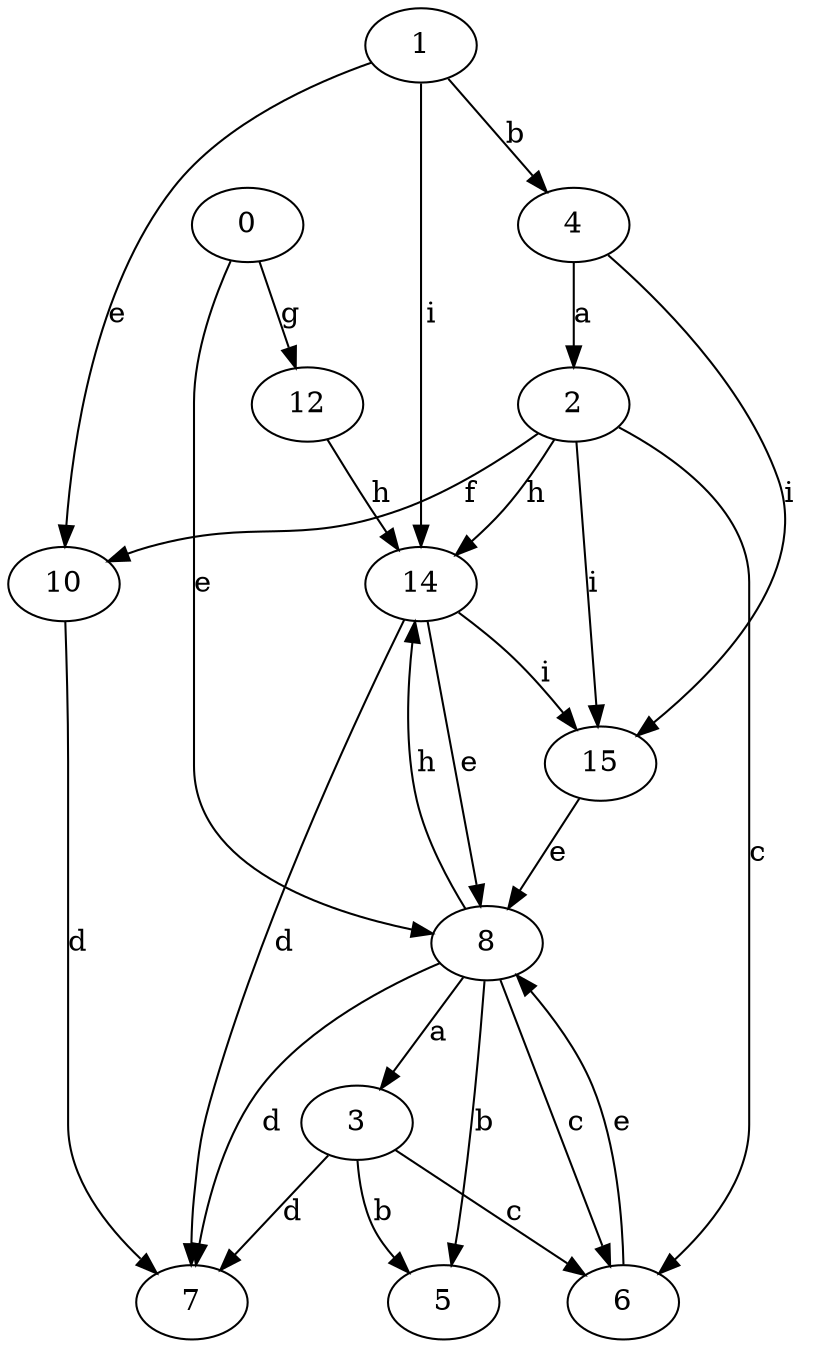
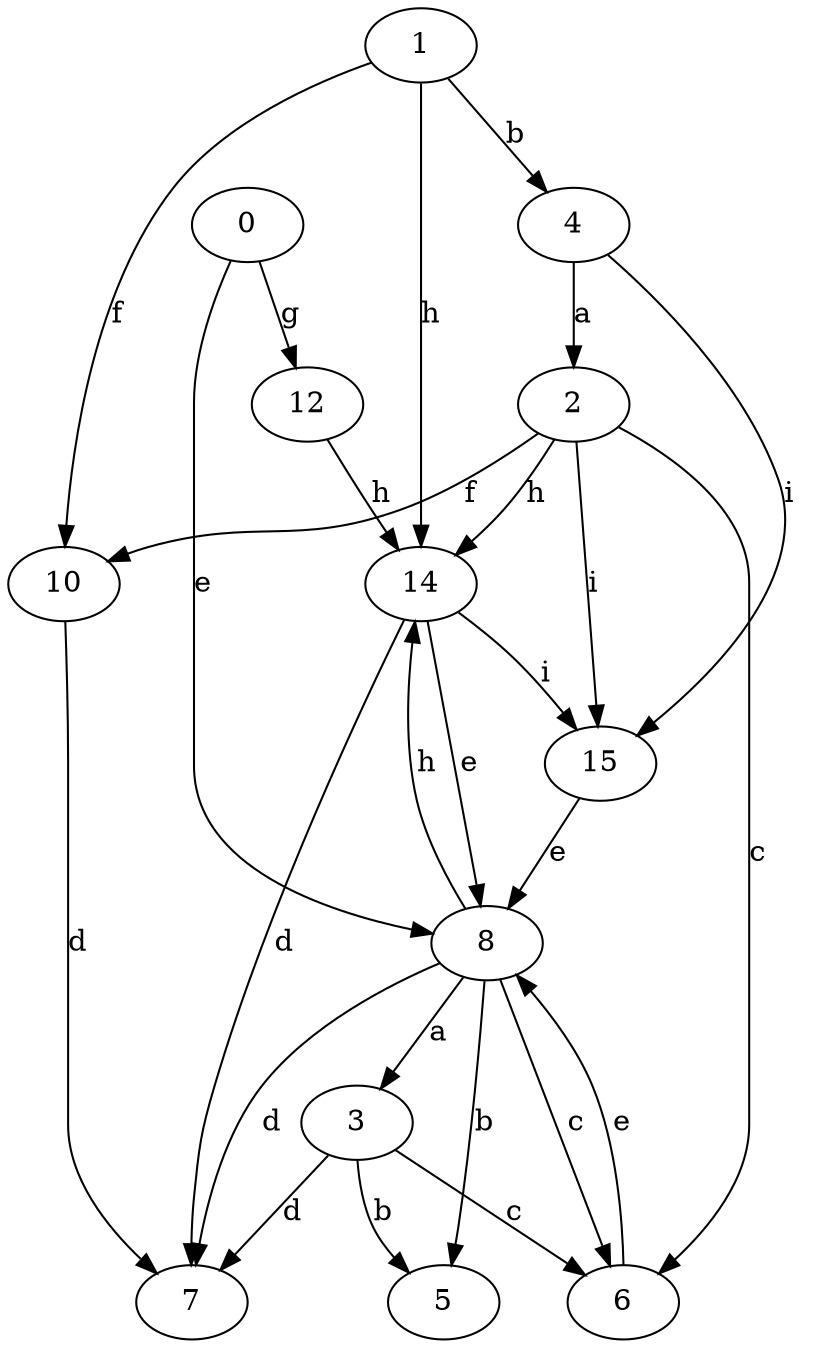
(118, 315) -> (118, 315)
(431, 315) -> (431, 315)
